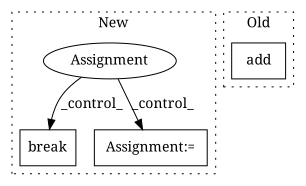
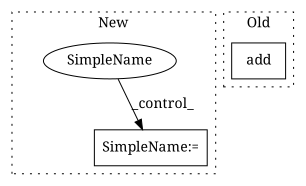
(110, 61) -> (110, 61)
(48, 148) -> none
(151, 148) -> (151, 148)
